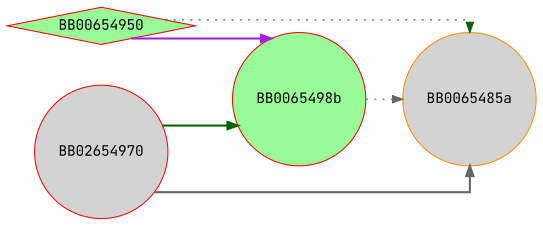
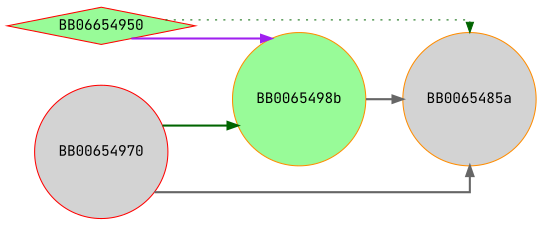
(101, 26) -> (101, 26)
(299, 99) -> (299, 99)
(379, 99) -> (379, 99)
(101, 152) -> (101, 152)
